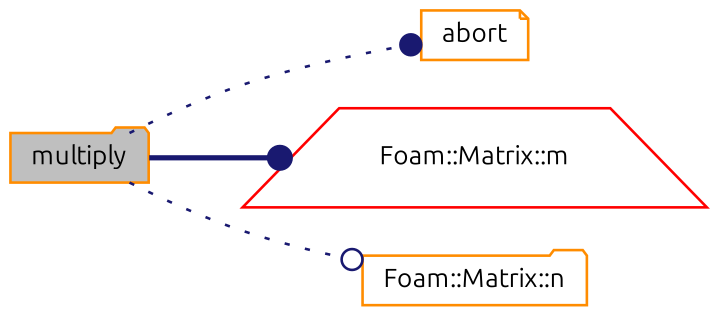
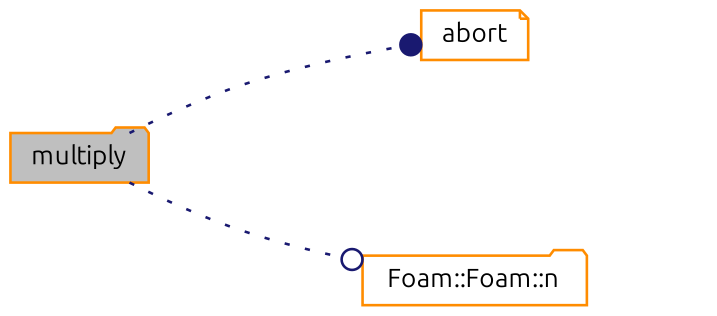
(475, 158) -> none
(475, 280) -> (475, 280)
